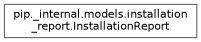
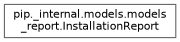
(101, 21) -> (90, 21)
